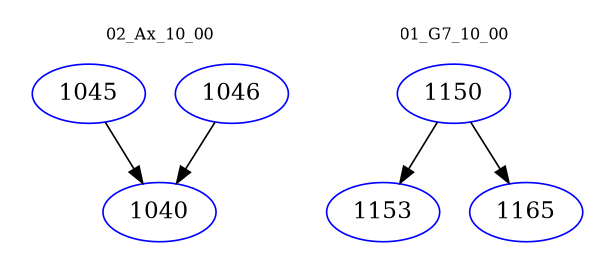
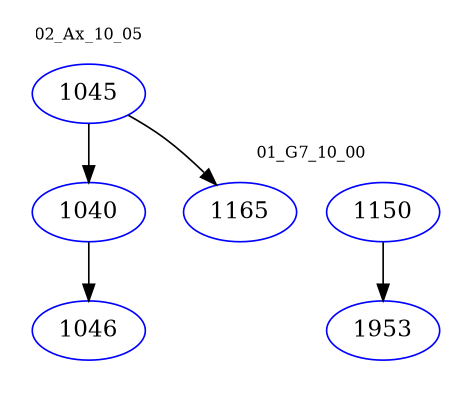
(160, 35) -> (89, 35)
(200, 145) -> (89, 263)
(485, 145) -> (181, 152)
(383, 212) -> (383, 331)
